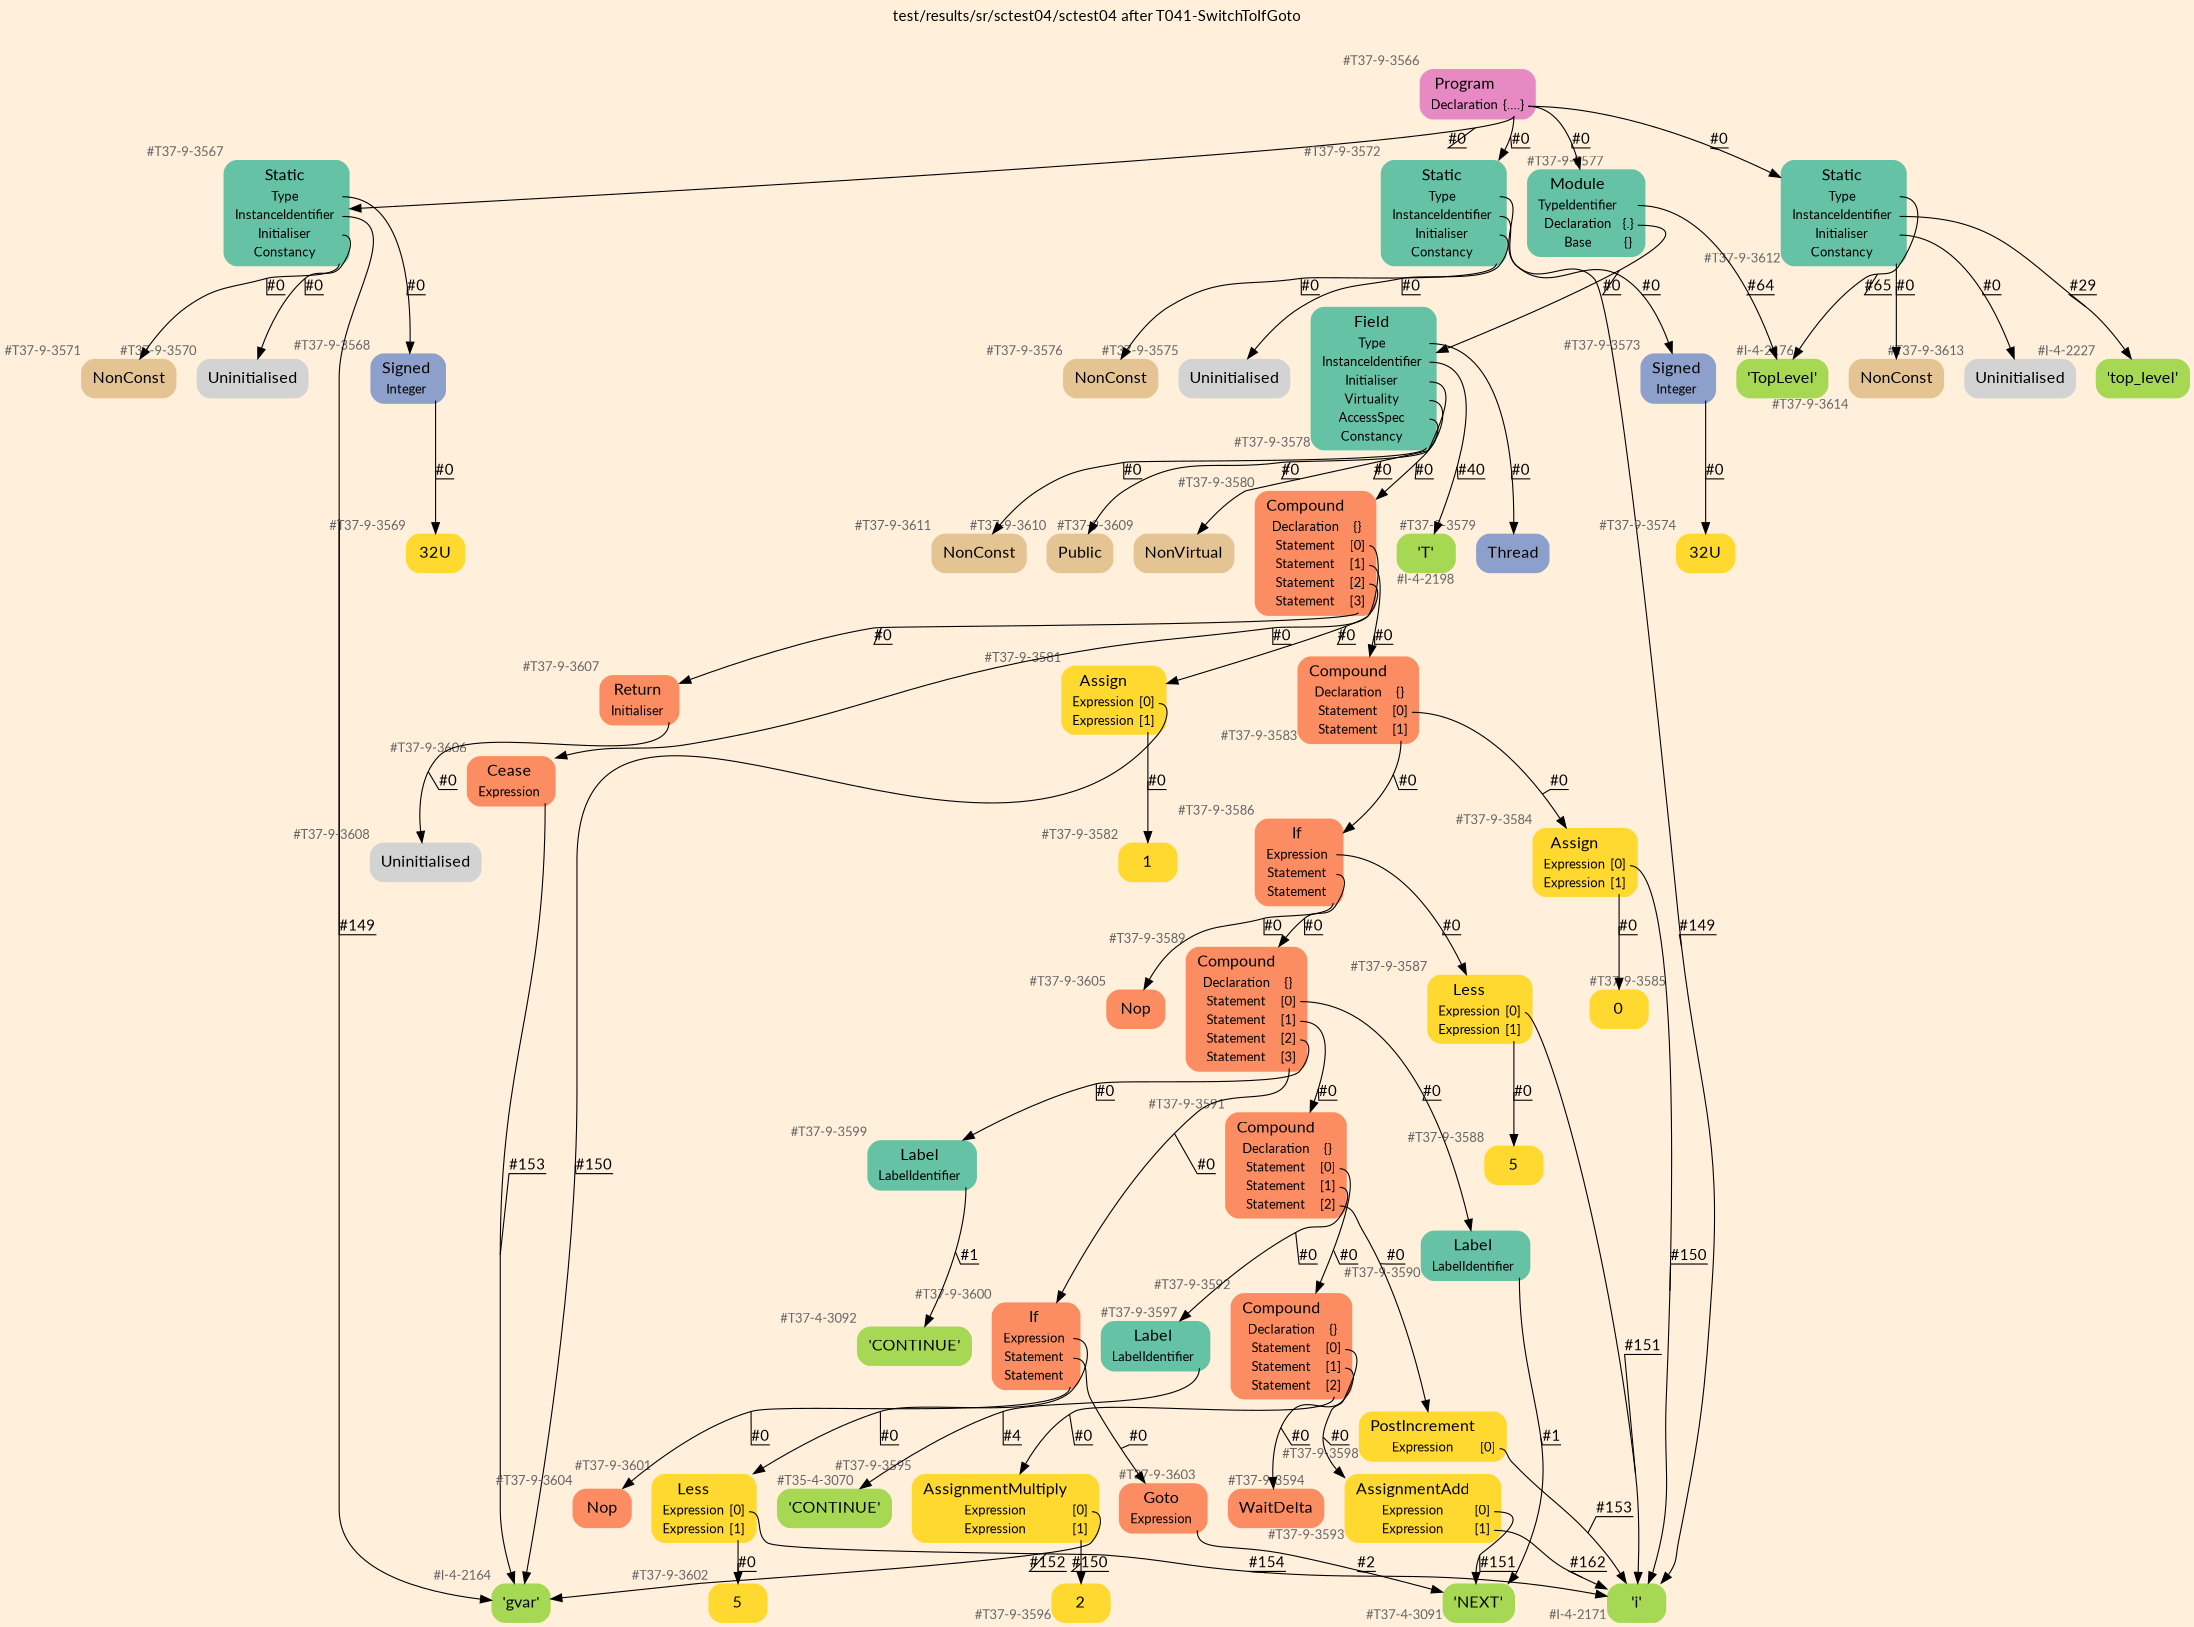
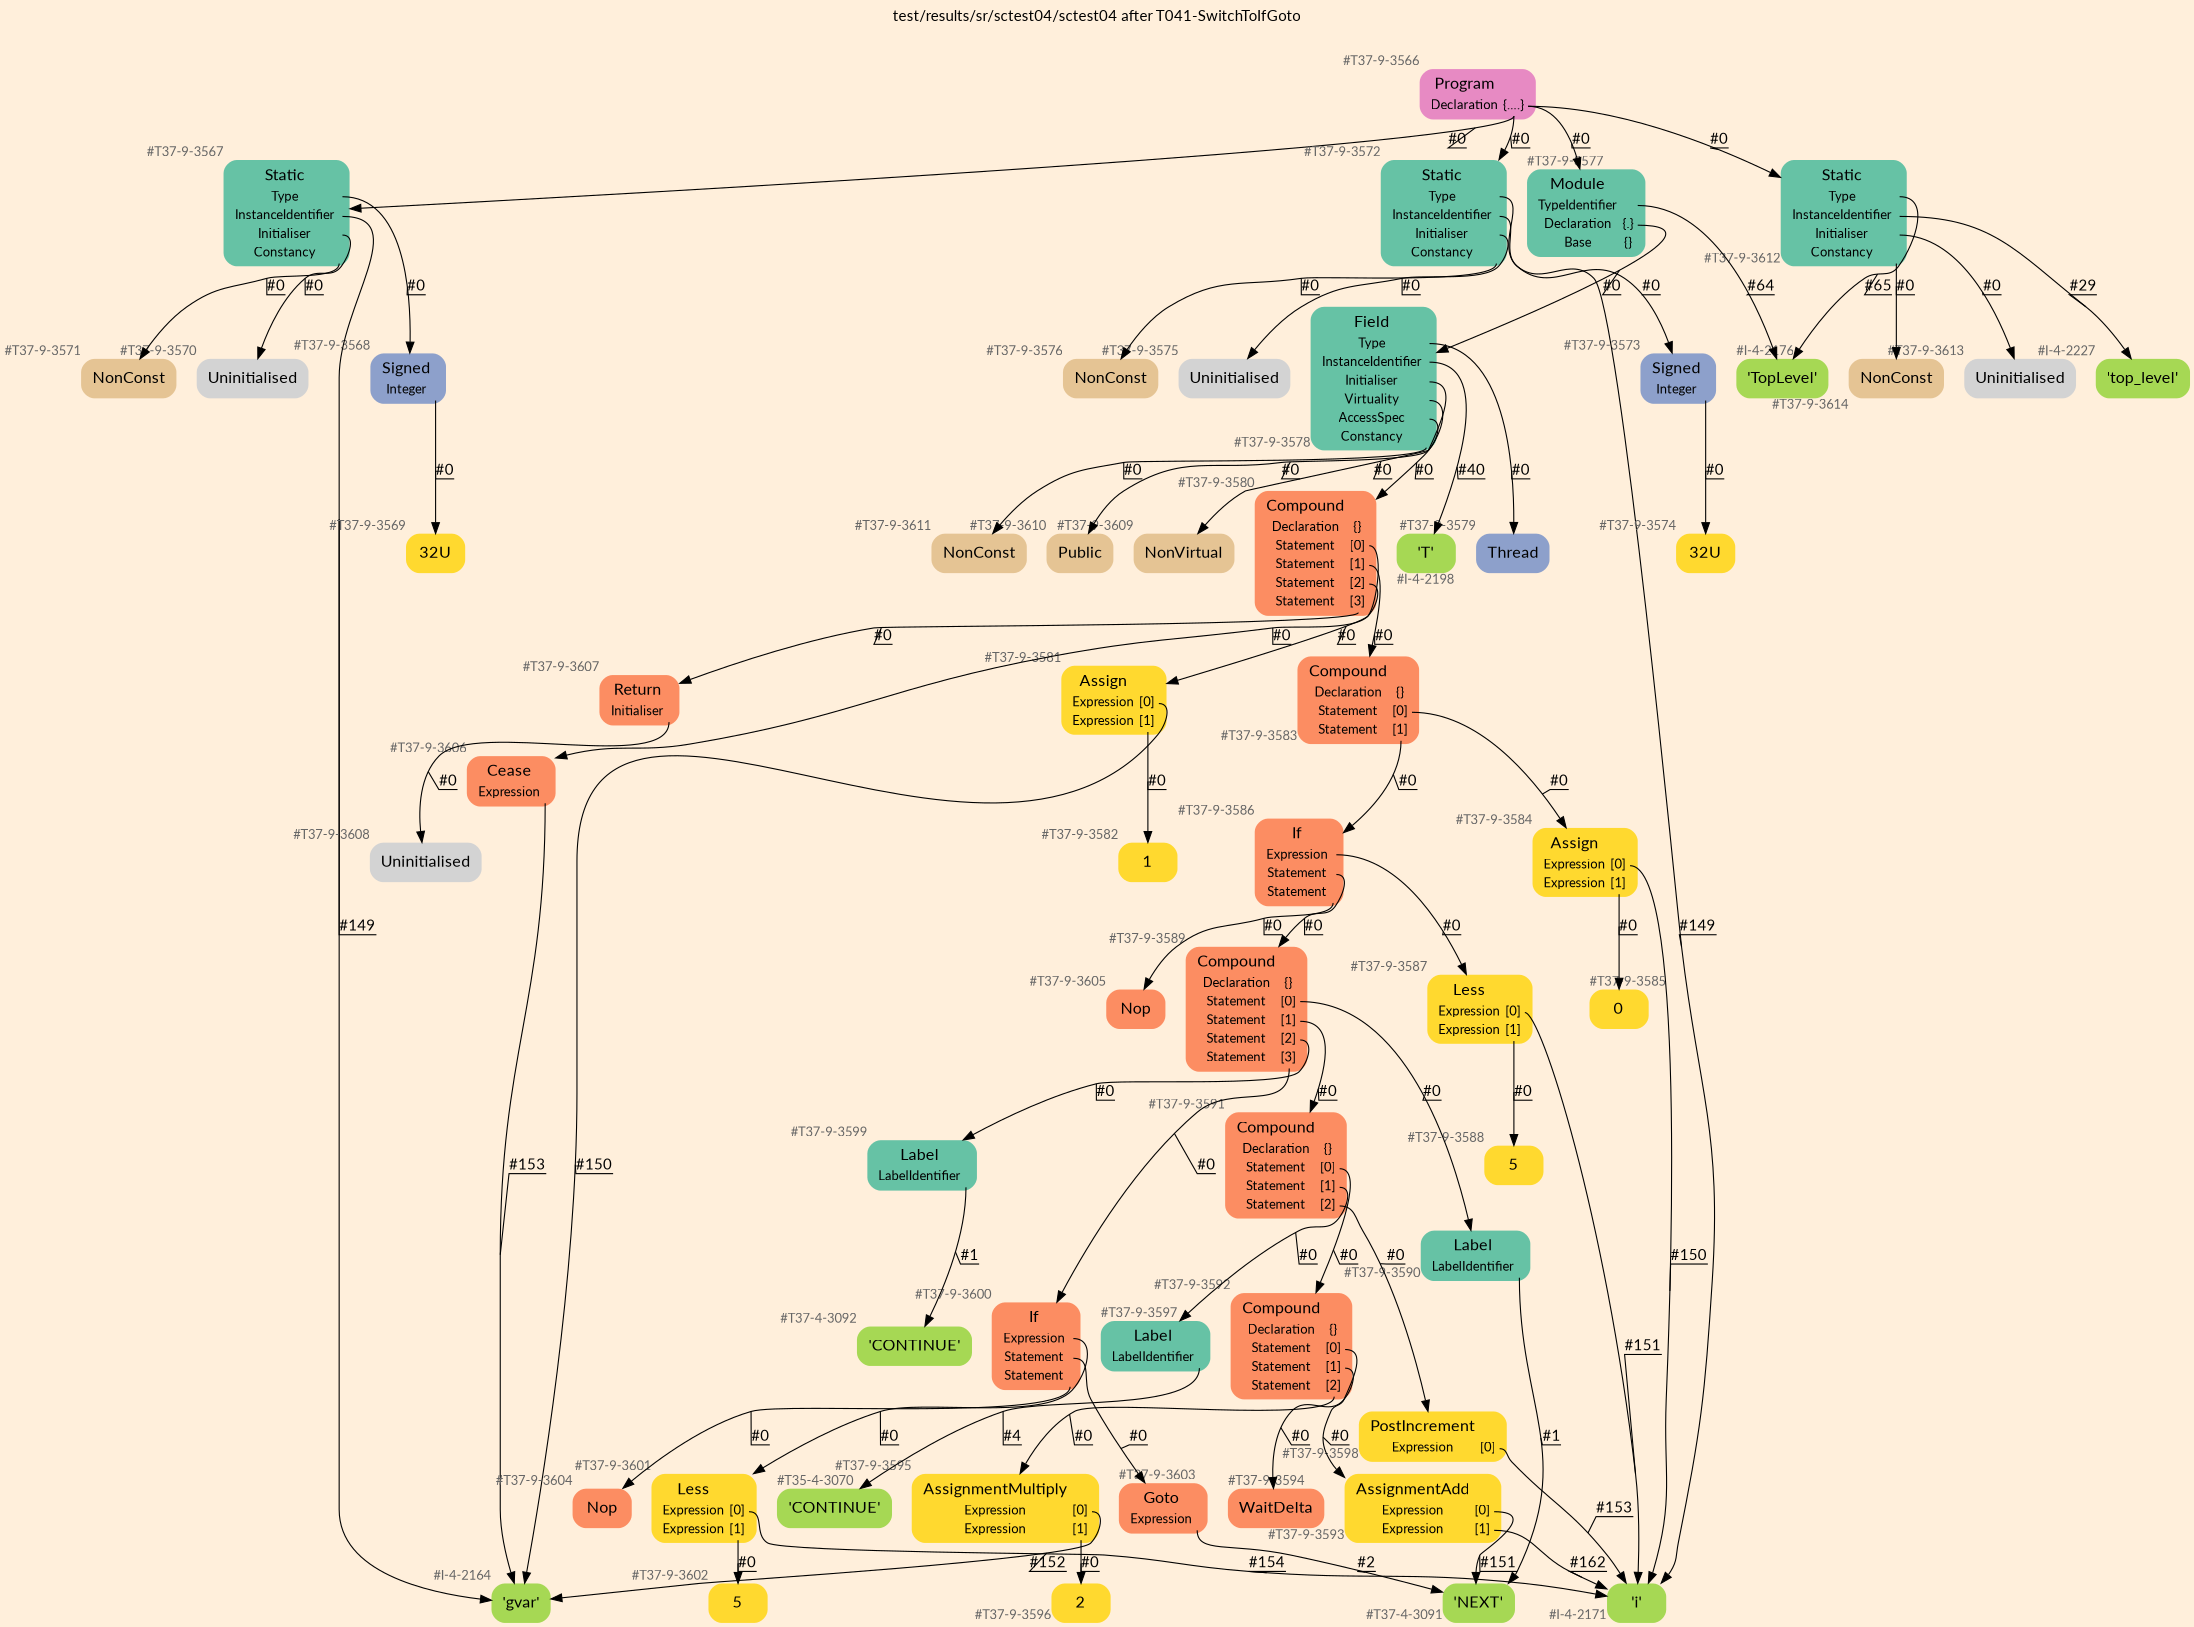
(1090, 1563) -> (1090, 1563)
